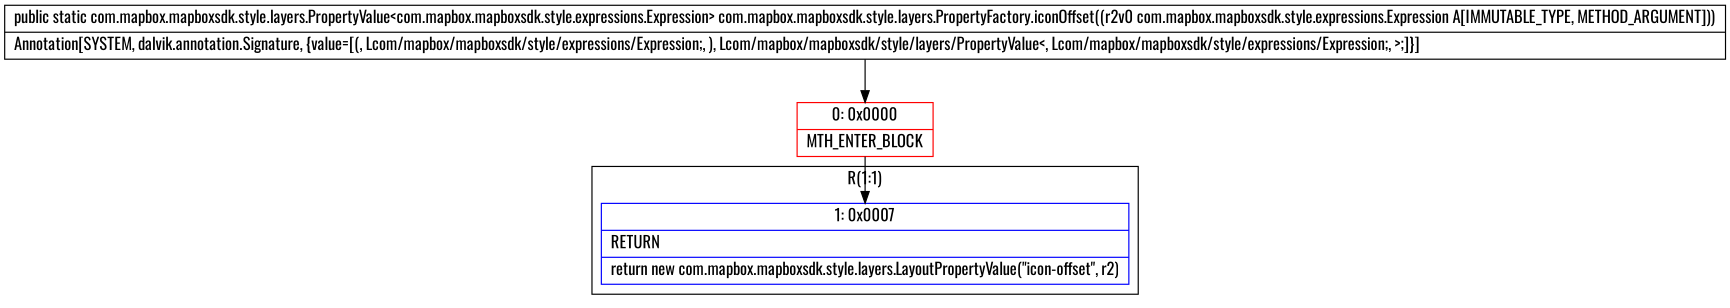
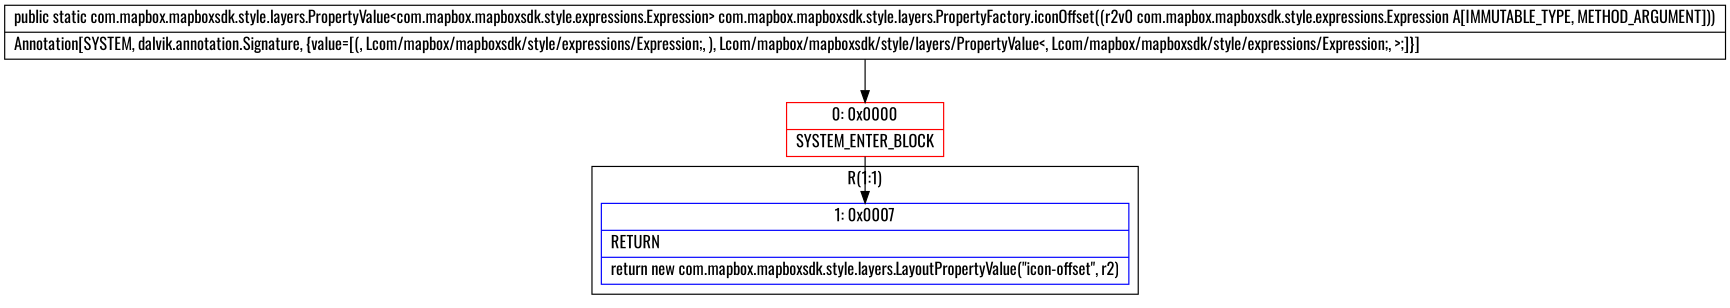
(865, 142) -> (865, 142)
